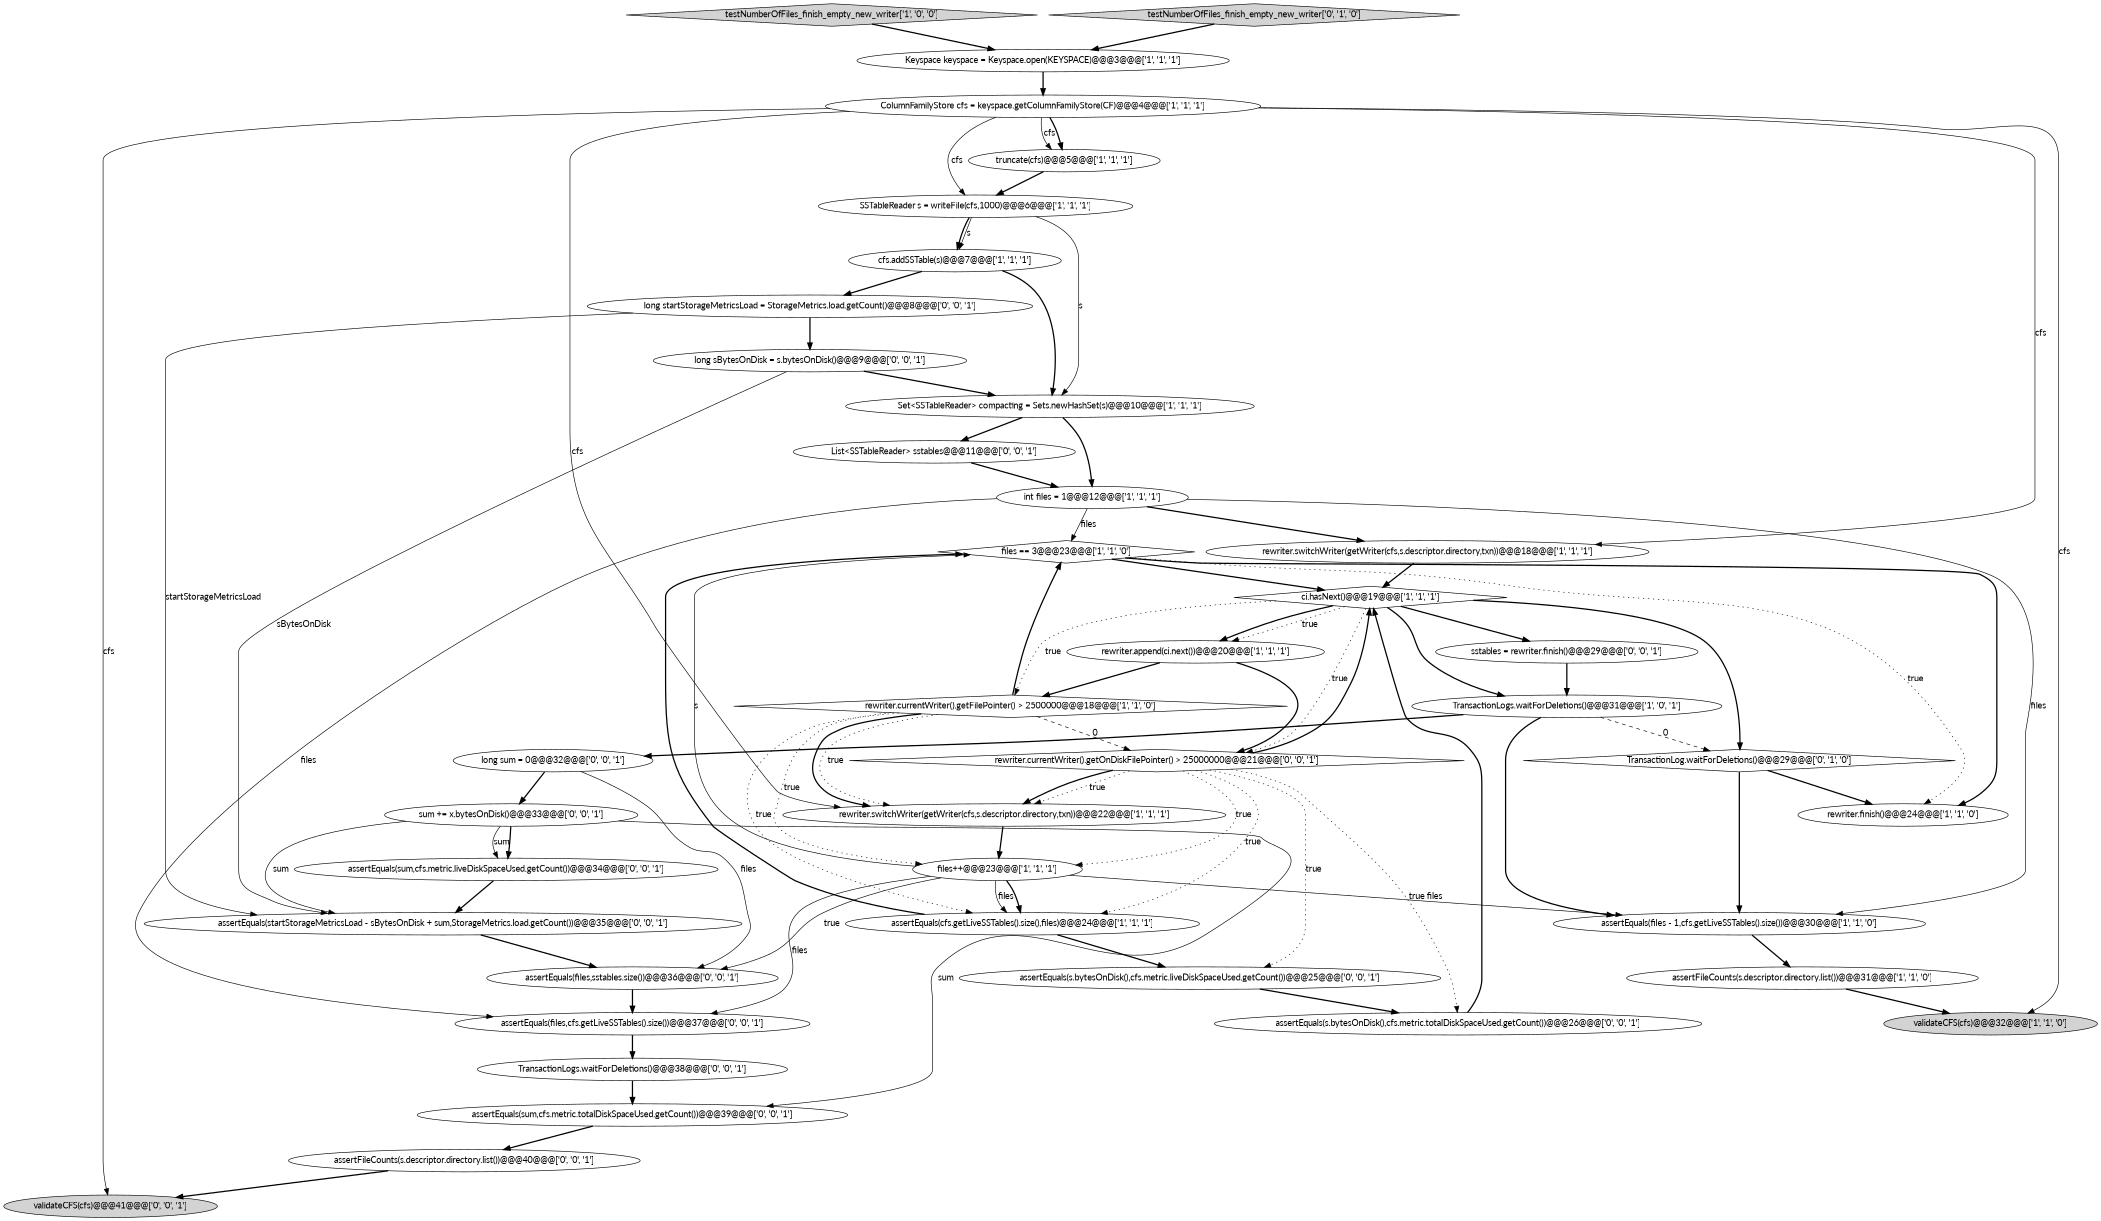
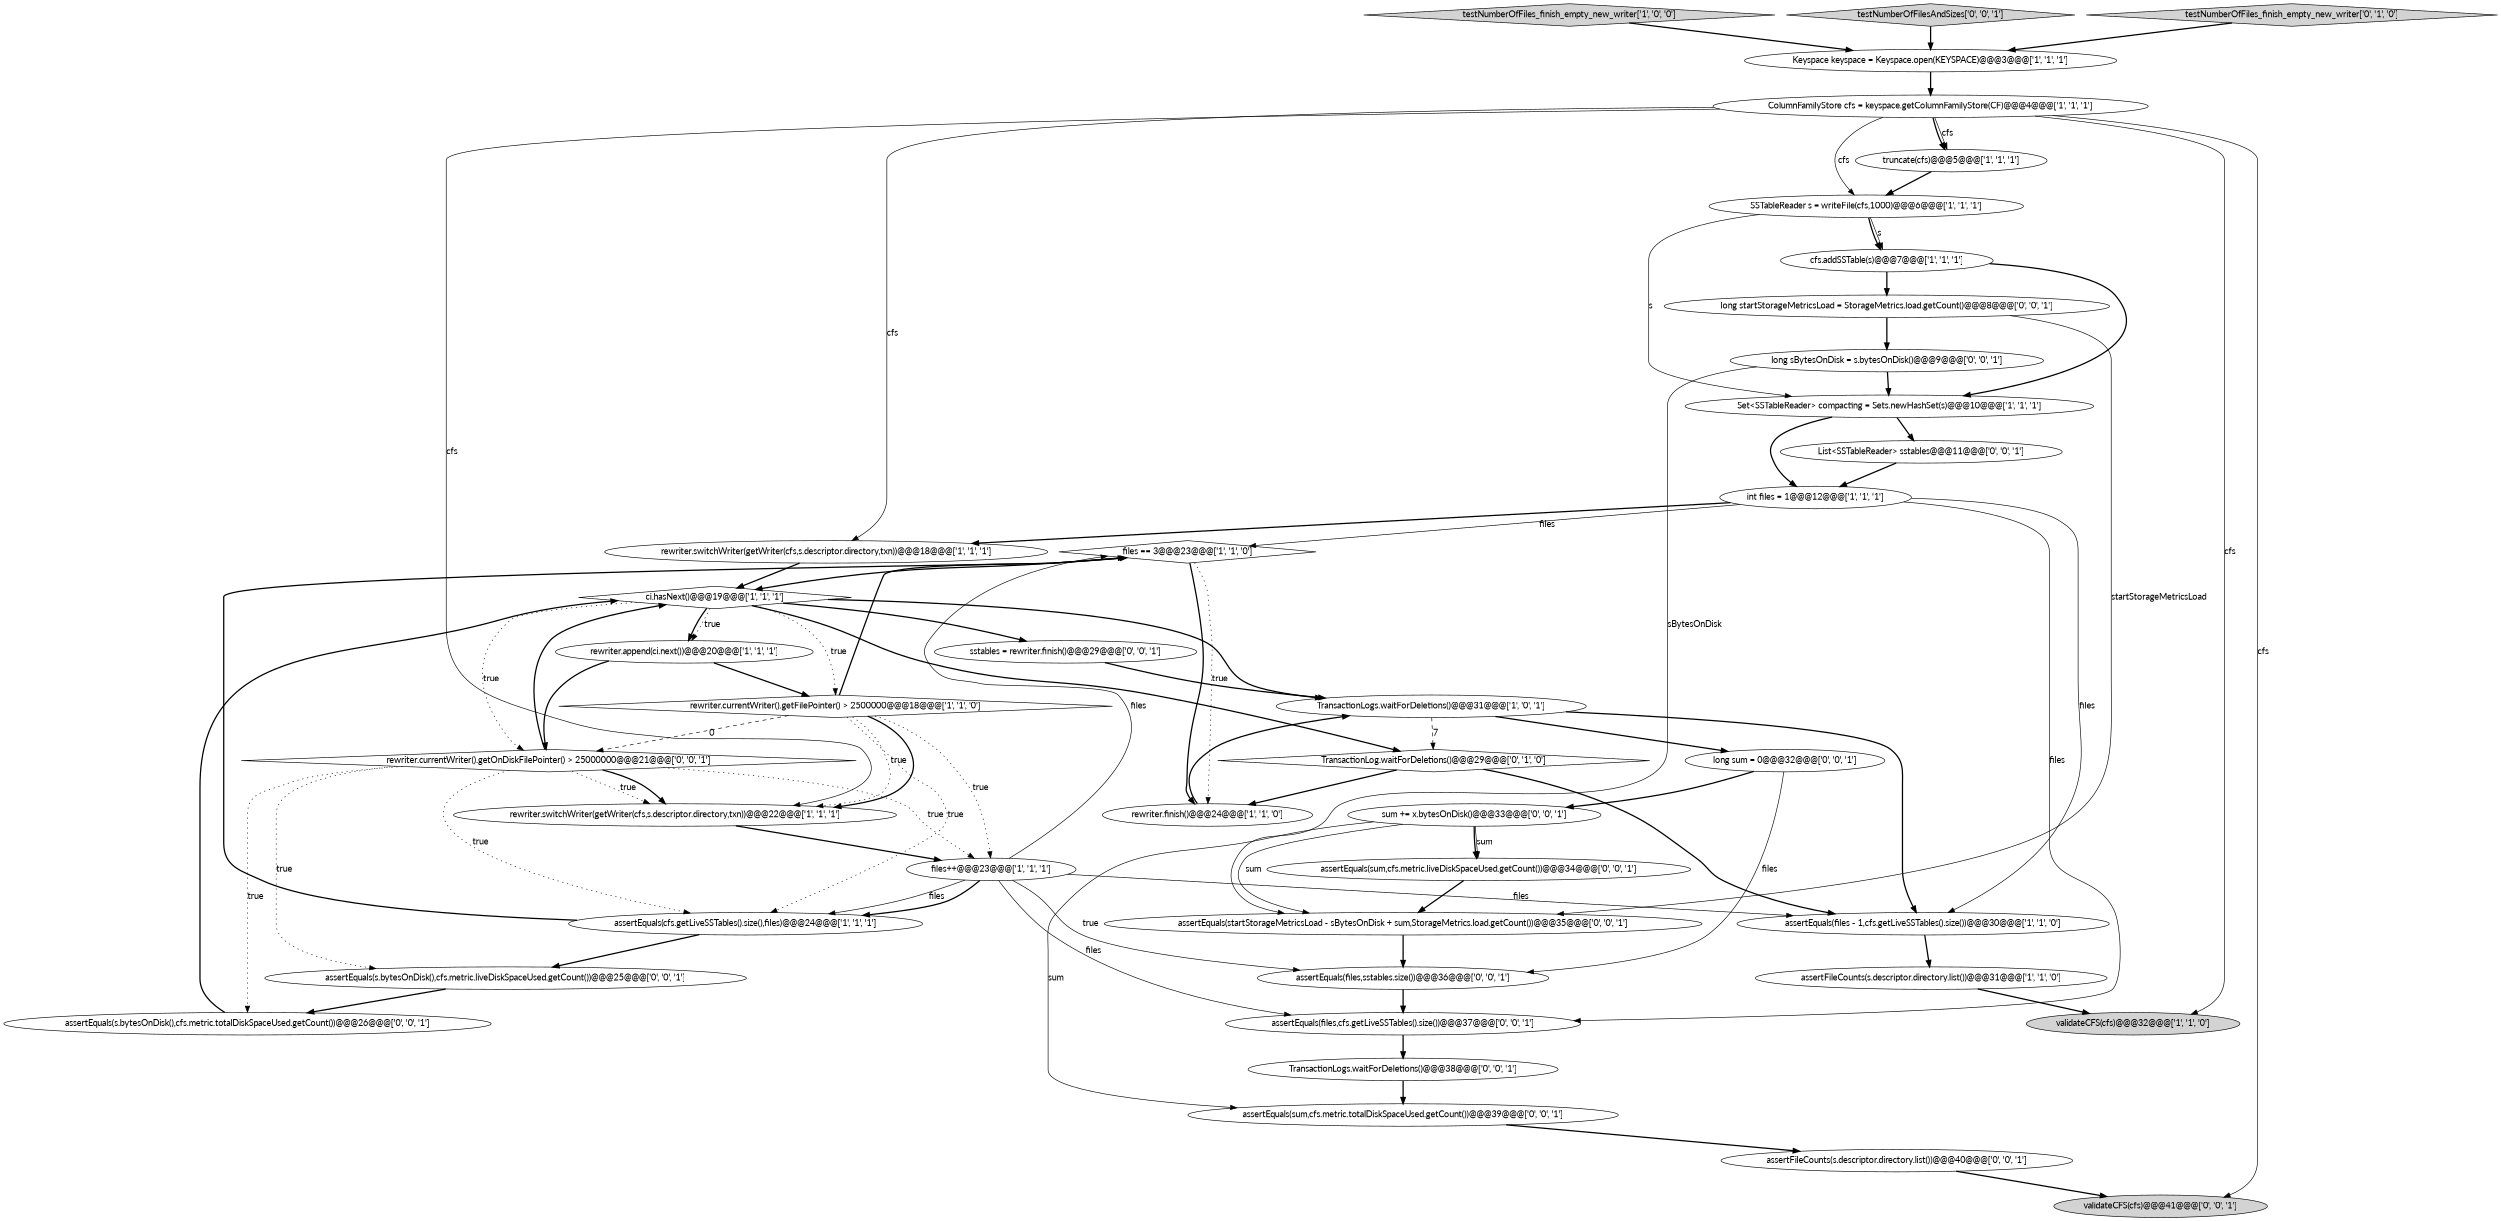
none -> (1931, 15)
(696, 706) -> (1138, 706)
(1666, 733) -> (1436, 733)
none -> (1244, 736)
